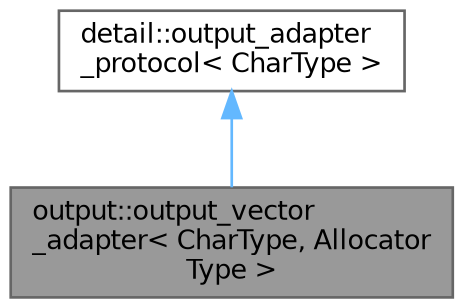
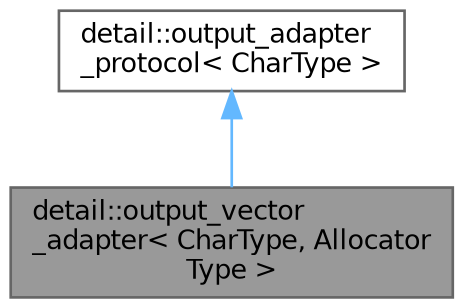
(232, 242) -> (232, 242)
